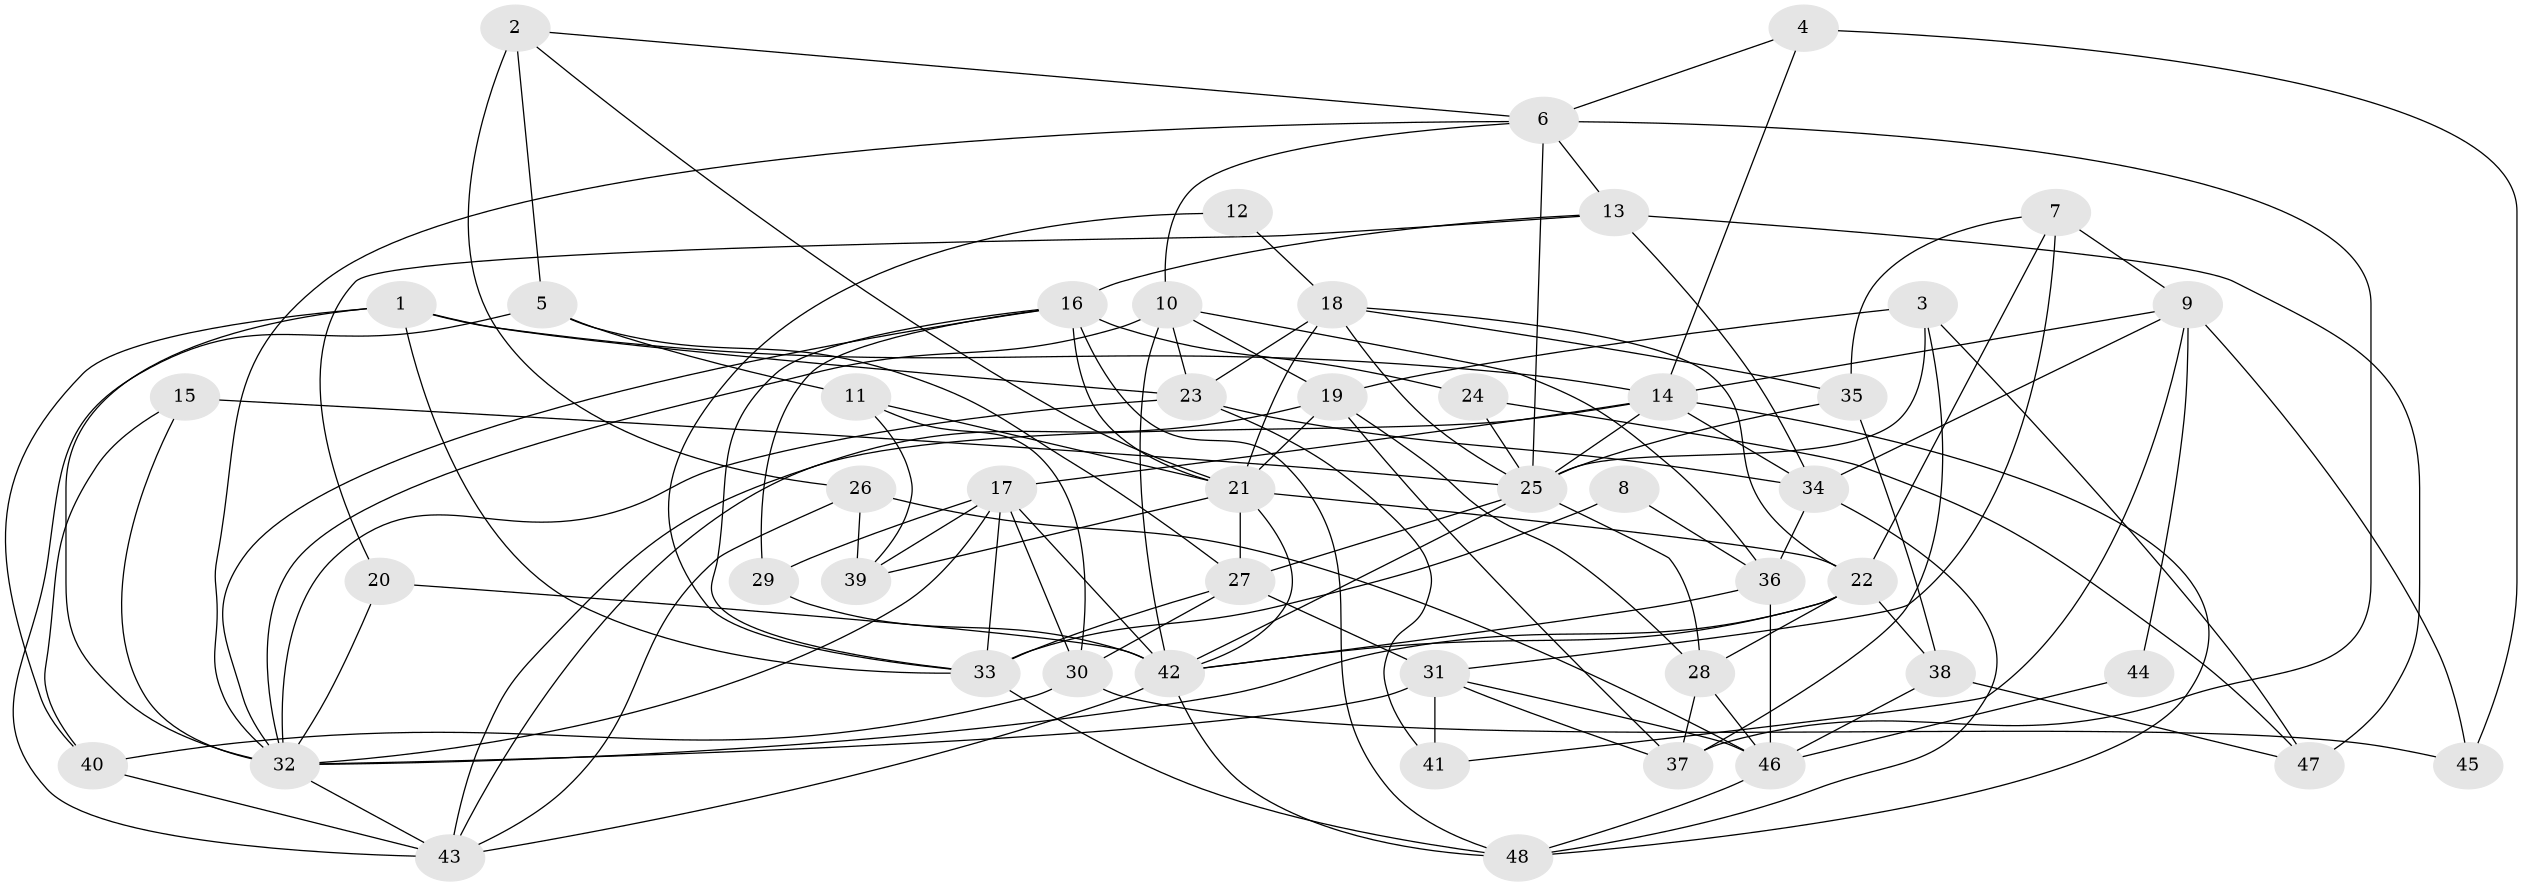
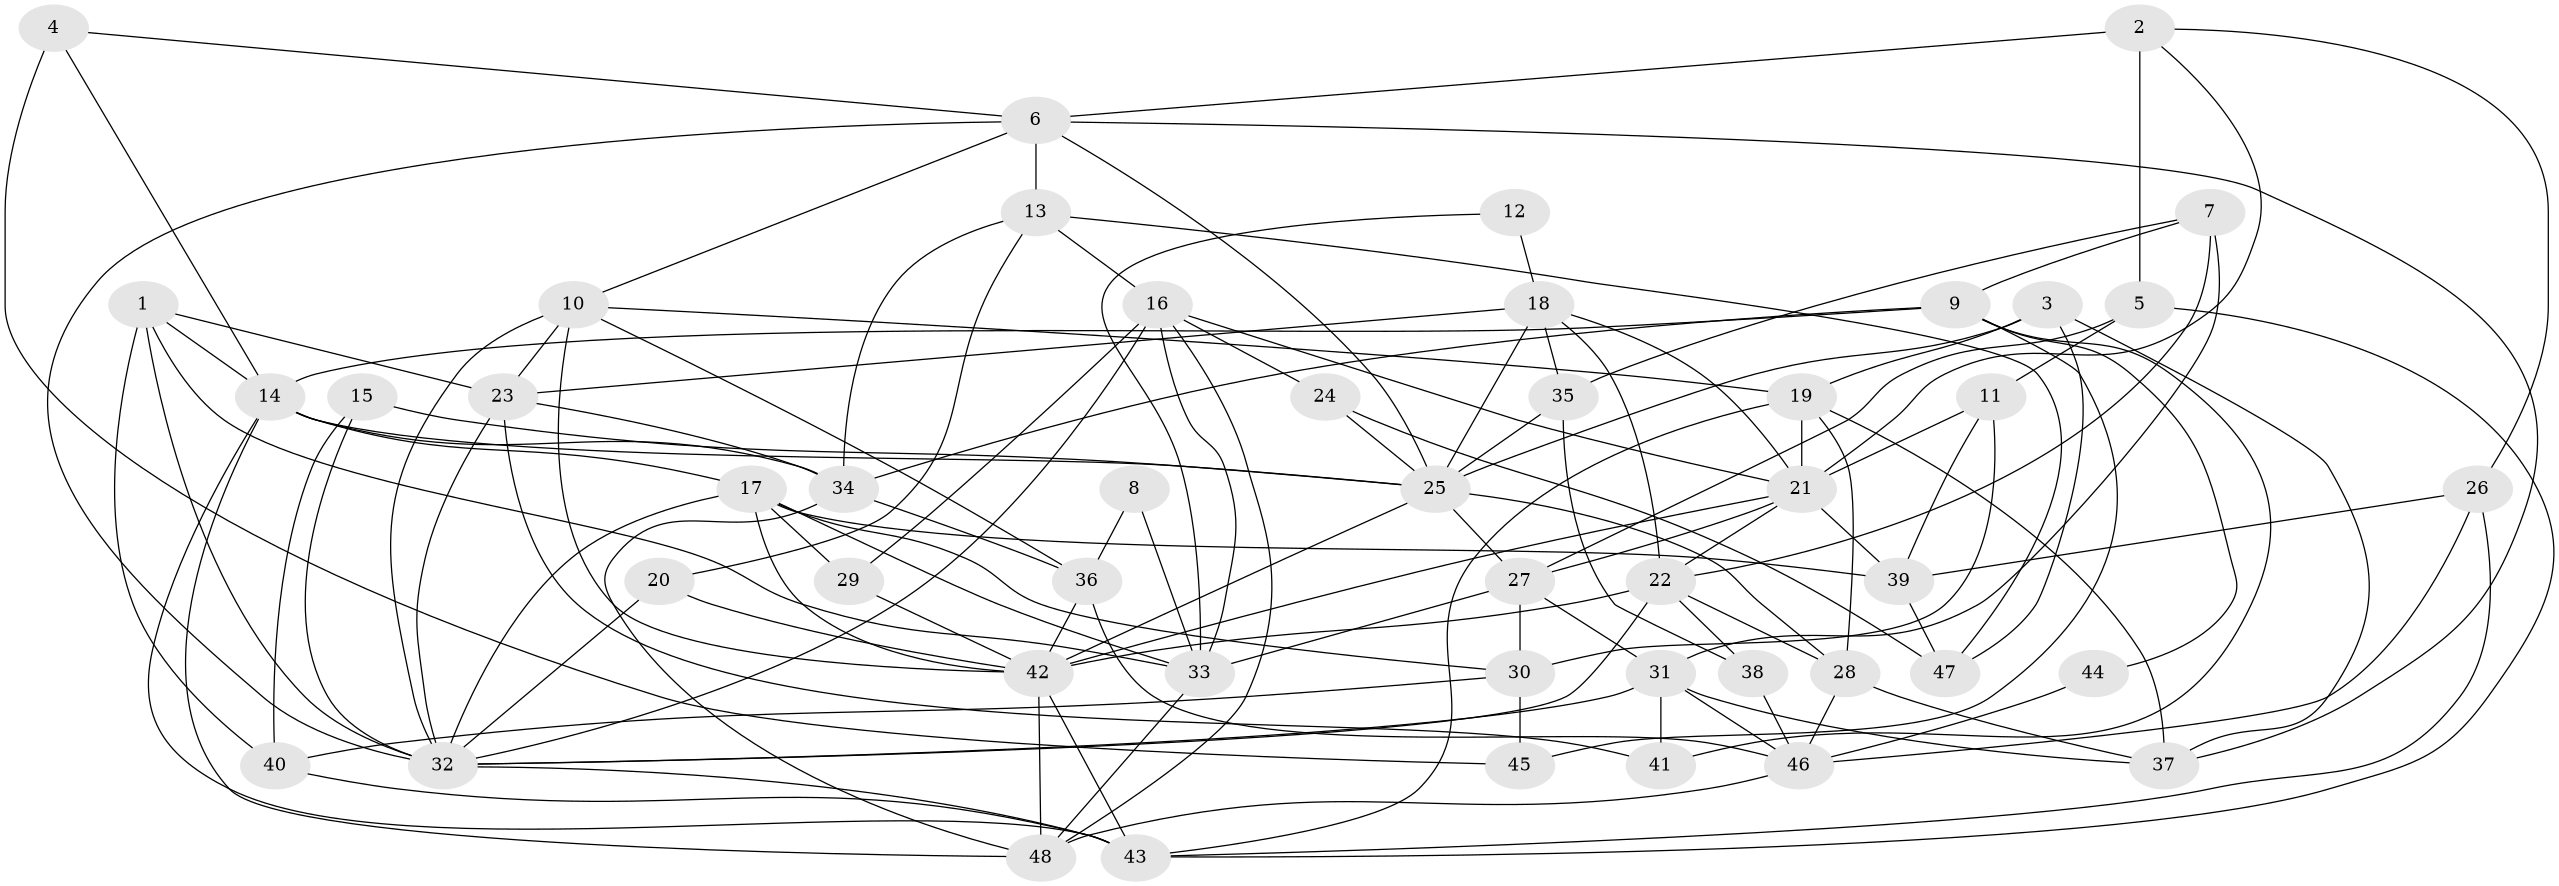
(2133, 722) -> (1926, 635)
